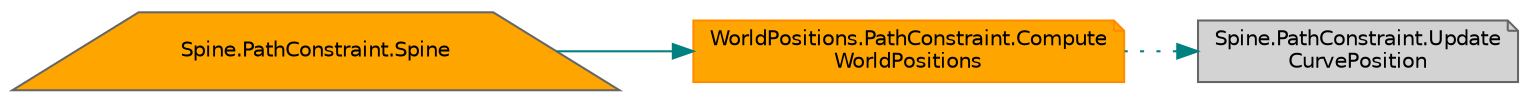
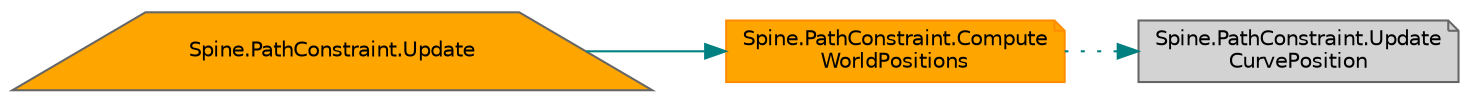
(316, 51) -> (332, 51)
(909, 51) -> (895, 51)
